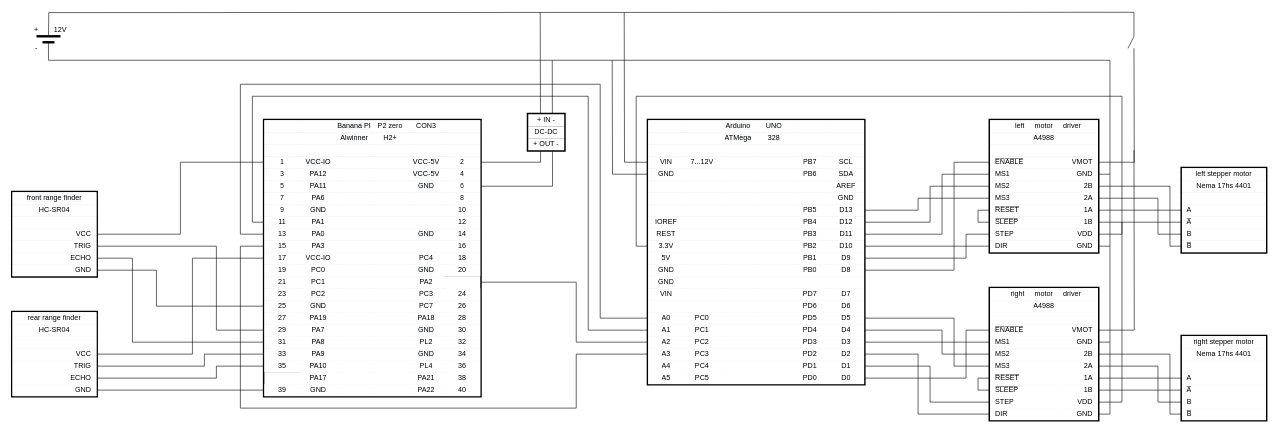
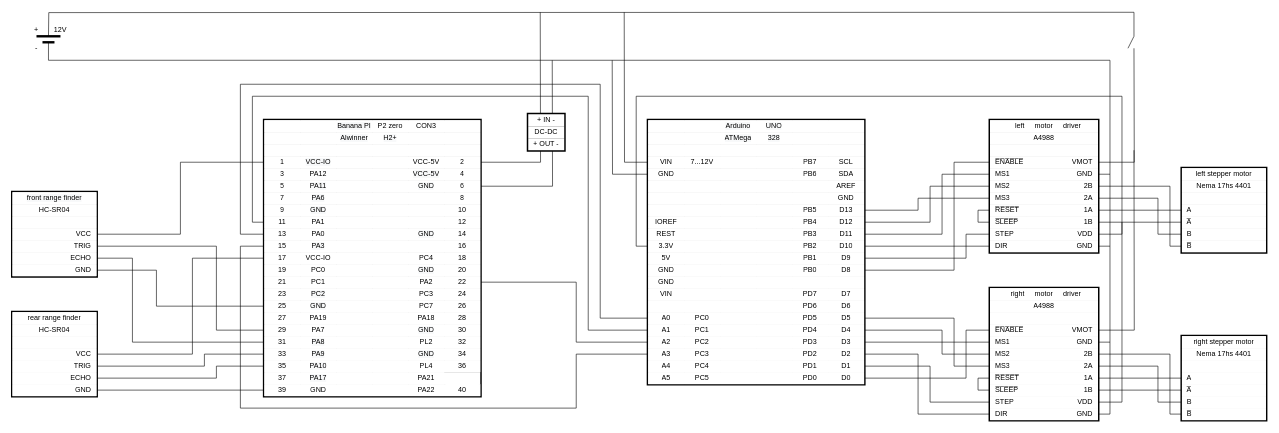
none -> (462, 282)
none -> (282, 378)
(462, 378) -> none
